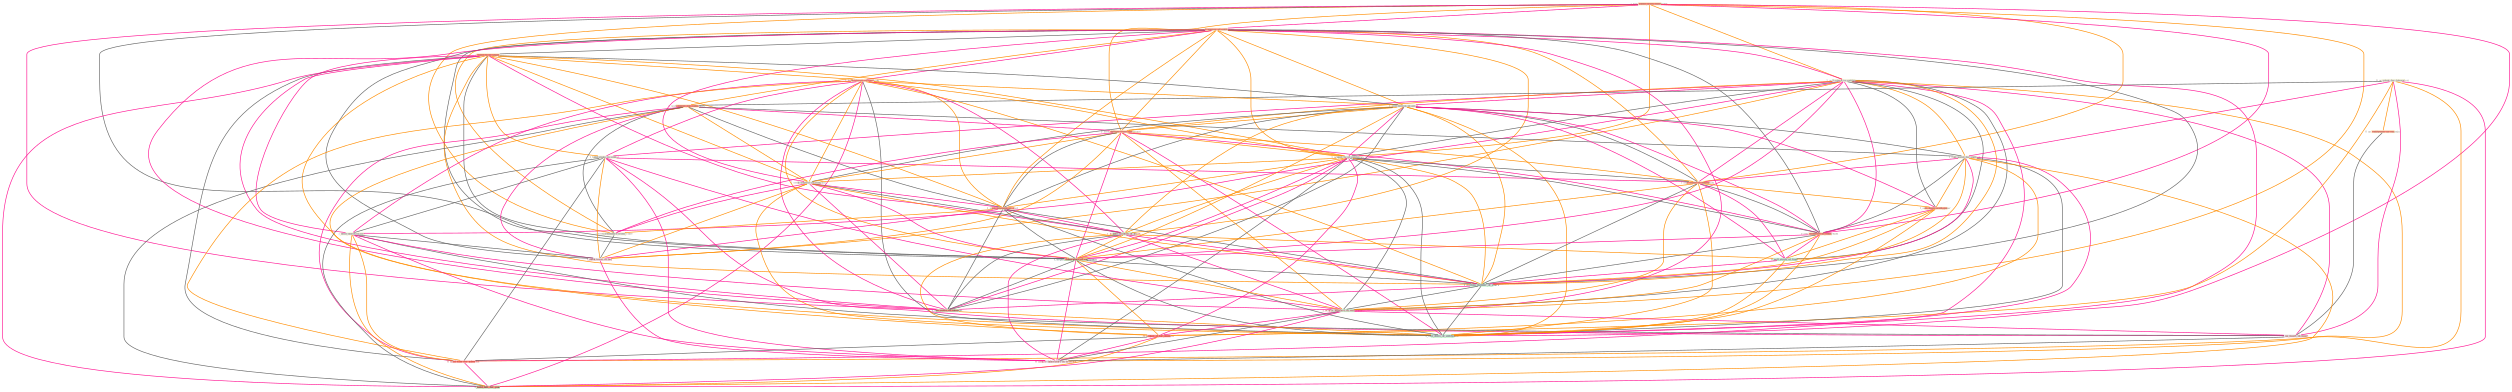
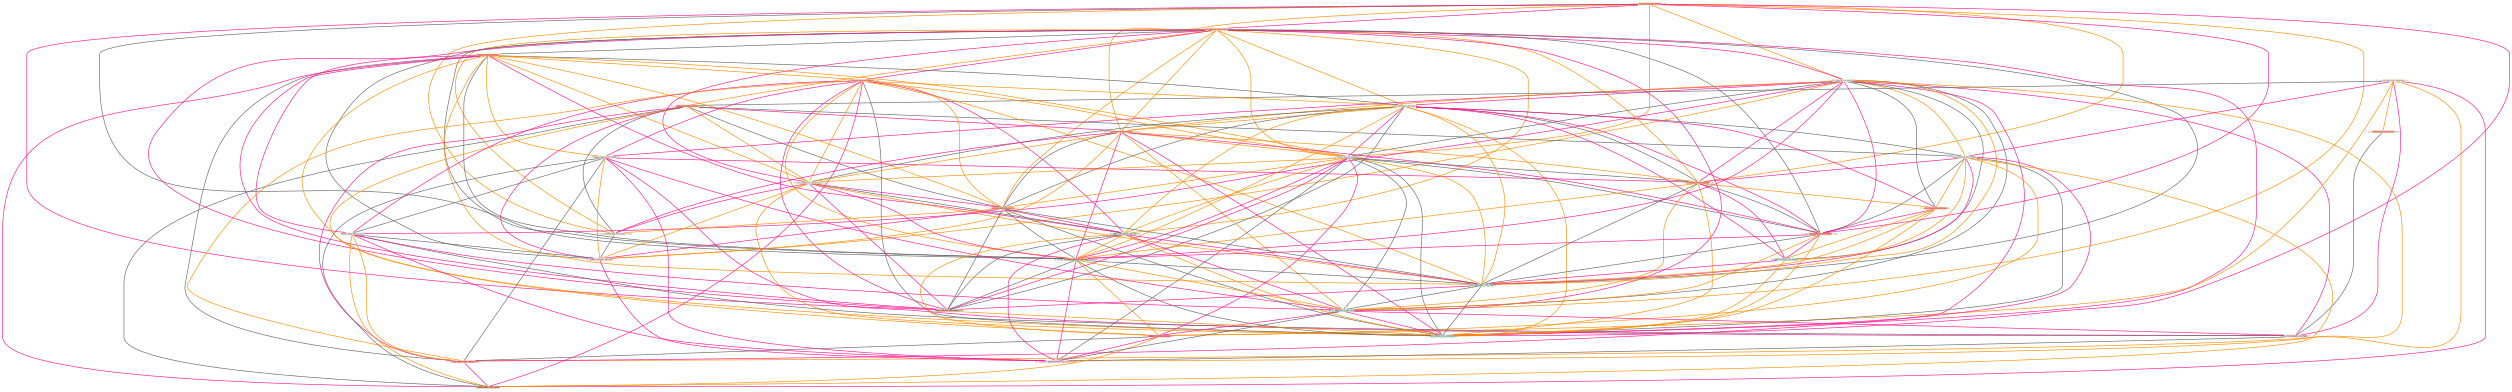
(1124, 234) -> (1124, 234)
(1518, 249) -> (1224, 277)
(600, 259) -> (600, 259)
(1076, 259) -> (1076, 259)
(1482, 285) -> (1482, 285)
(947, 310) -> (947, 310)
(1343, 310) -> (1343, 310)
(2296, 336) -> (2296, 336)
(923, 374) -> (1393, 323)
